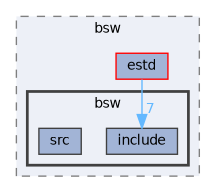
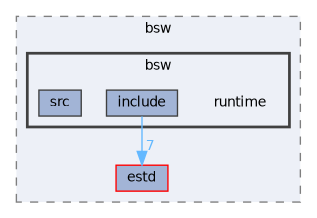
(142, 101) -> (142, 136)
none -> (240, 103)
